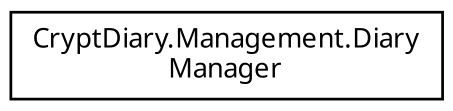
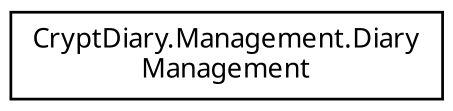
(227, 56) -> (227, 56)
